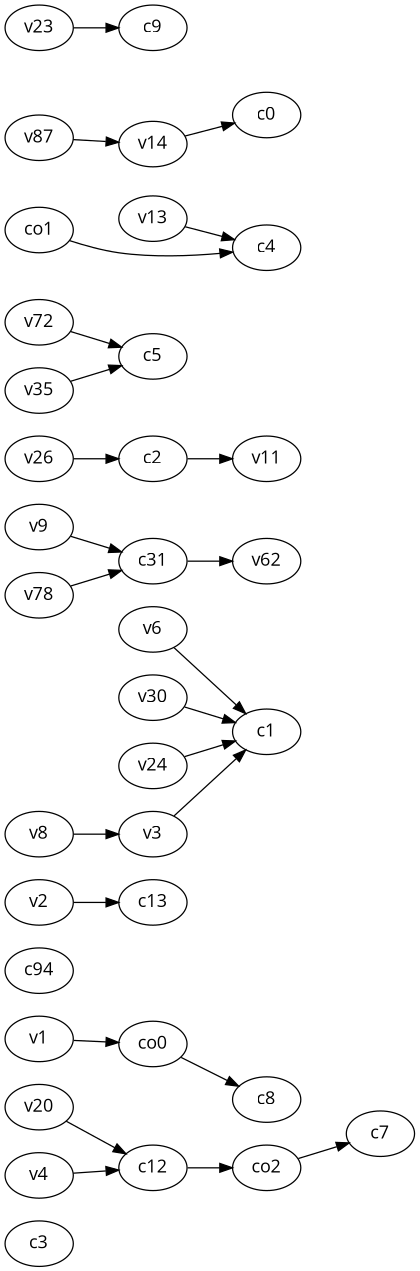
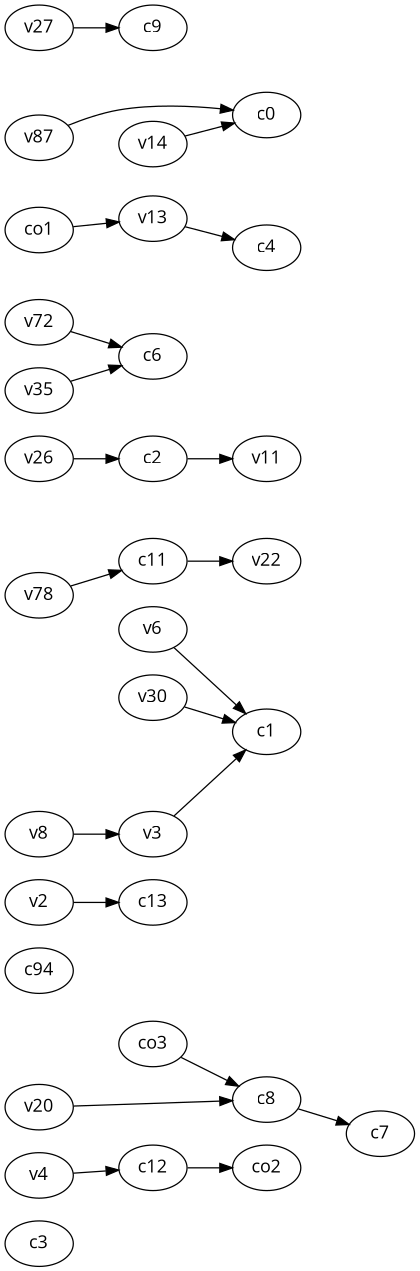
(39, 28) -> (39, 28)
(90, 141) -> (143, 107)
(144, 255) -> (90, 225)
(153, 356) -> (153, 356)
(39, 527) -> none
(153, 561) -> (153, 561)
(267, 561) -> (267, 561)
(153, 766) -> none
(39, 1039) -> none
(153, 1044) -> (153, 1044)
(91, 1135) -> (147, 1104)
(318, 1153) -> (318, 1115)
